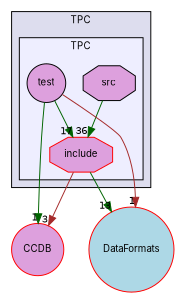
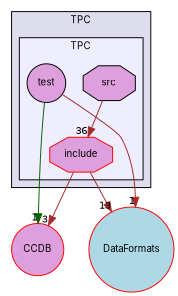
(98, 111) -> (98, 111)
(62, 115) -> none
(102, 194) -> (102, 194)
